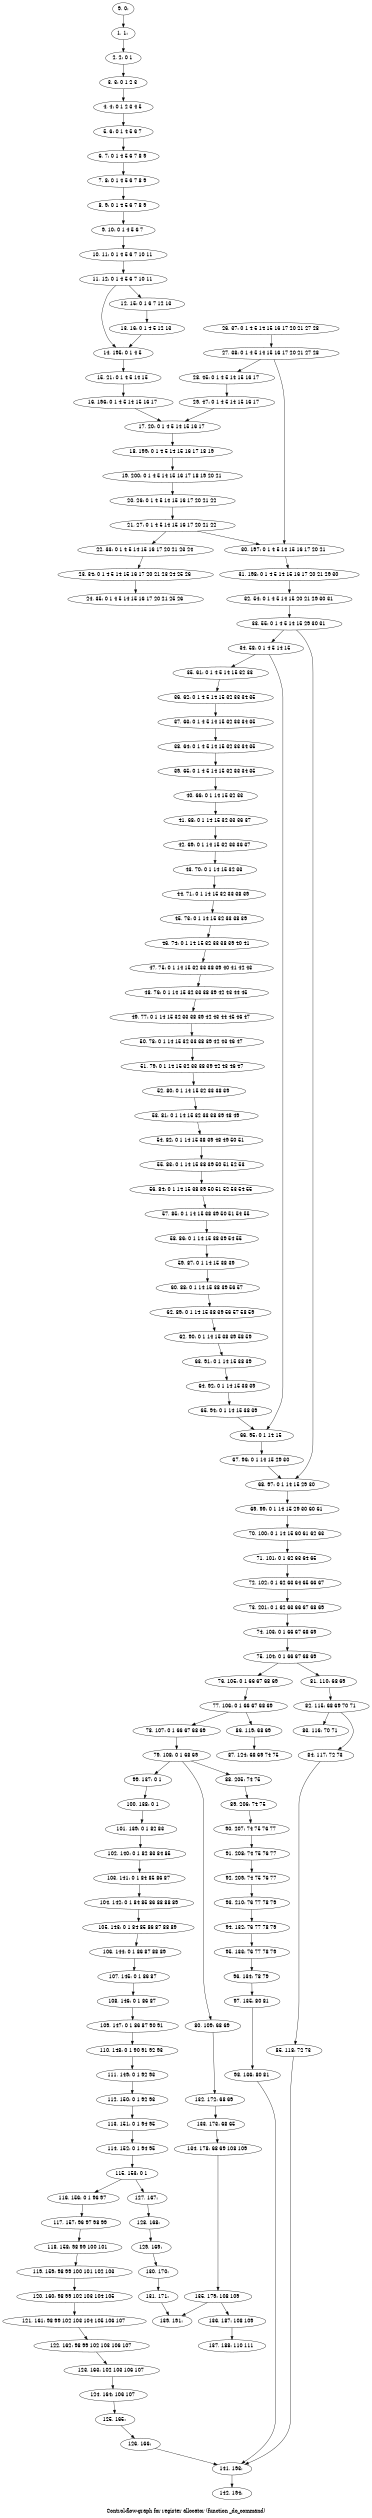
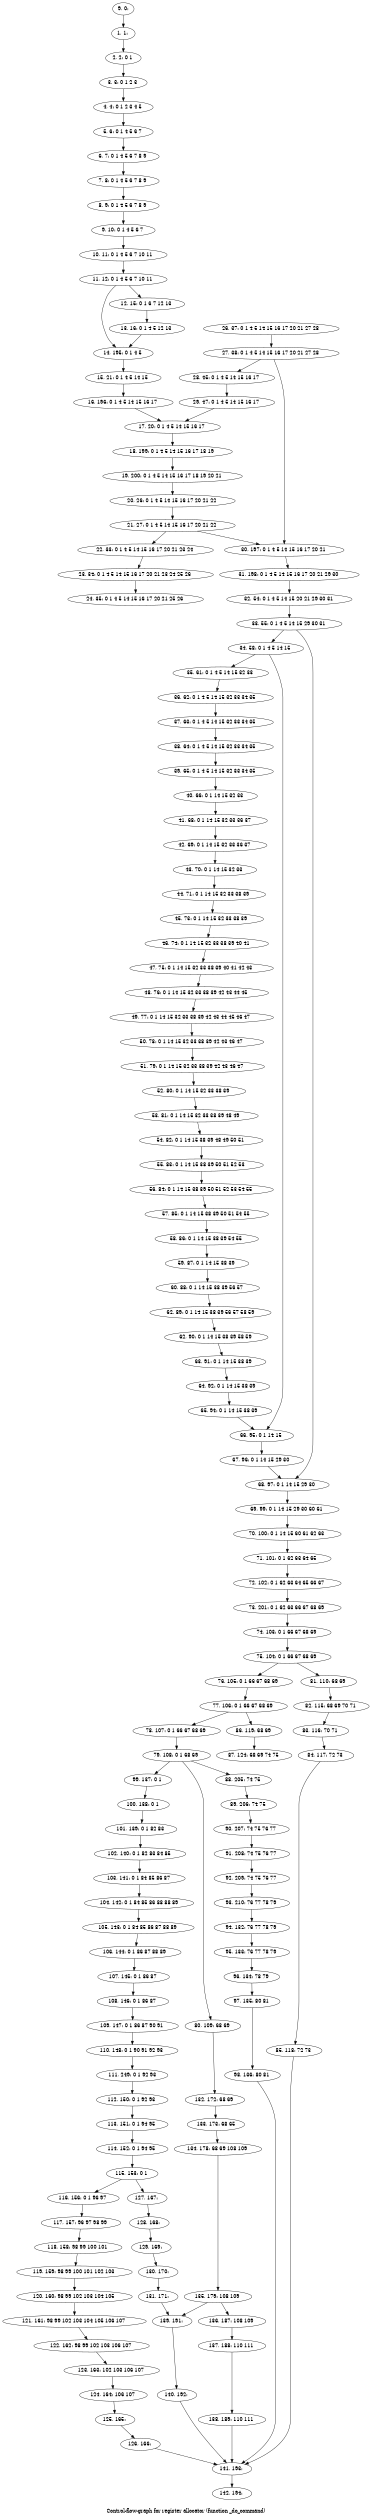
(353, 1730) -> (323, 1742)
(132, 2075) -> (132, 2075)
none -> (177, 2395)
none -> (232, 2420)
